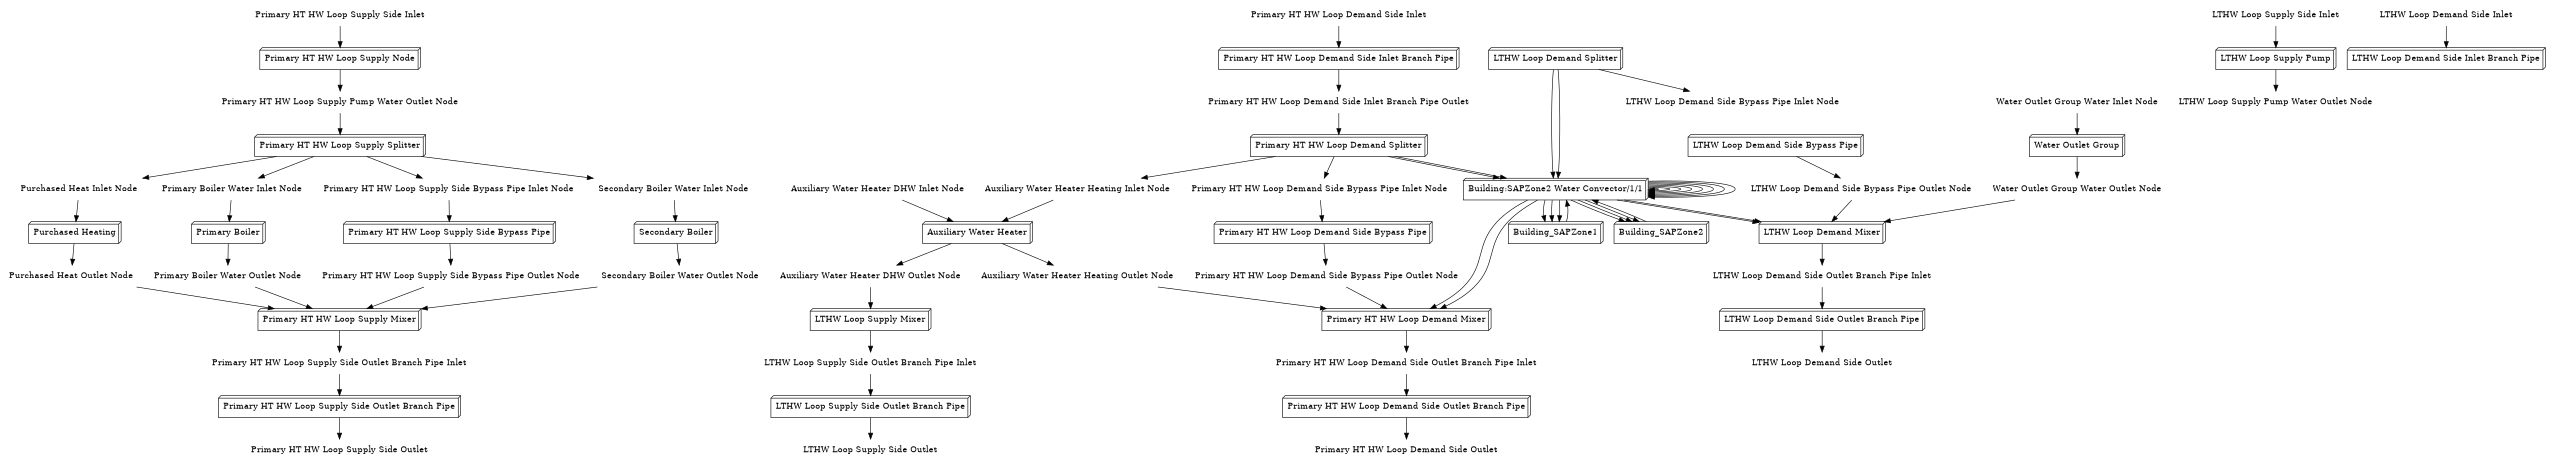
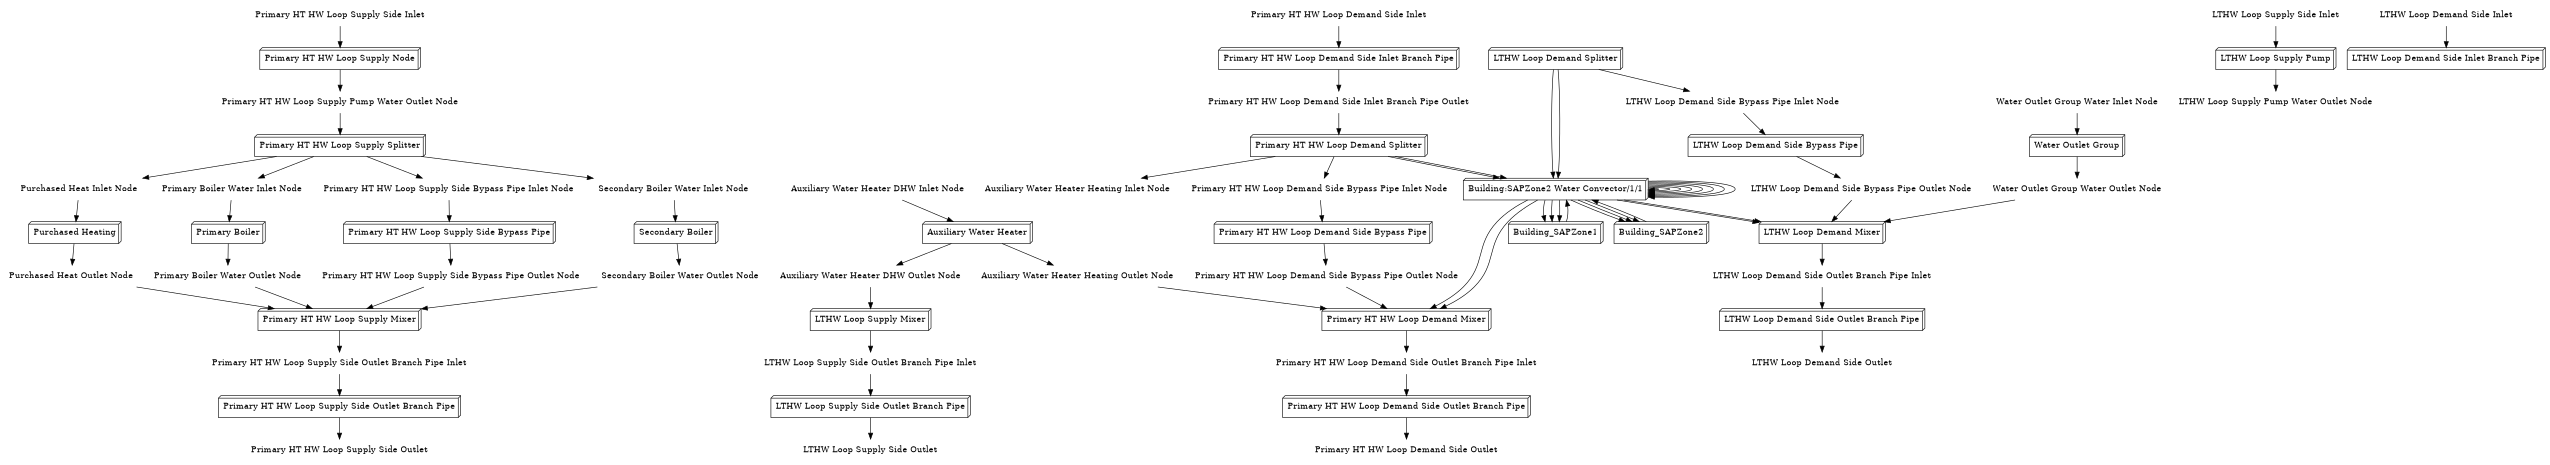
none -> (1752, 122)
(1030, 210) -> none
